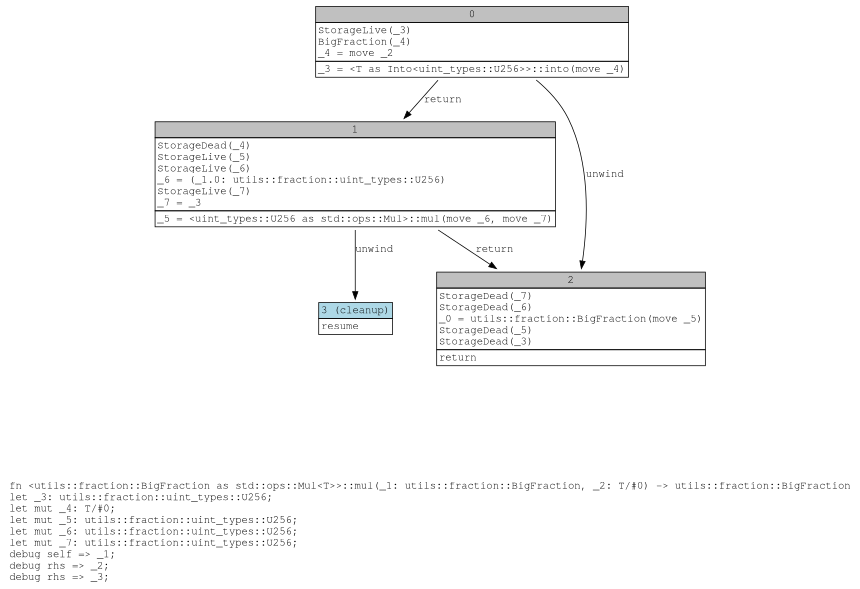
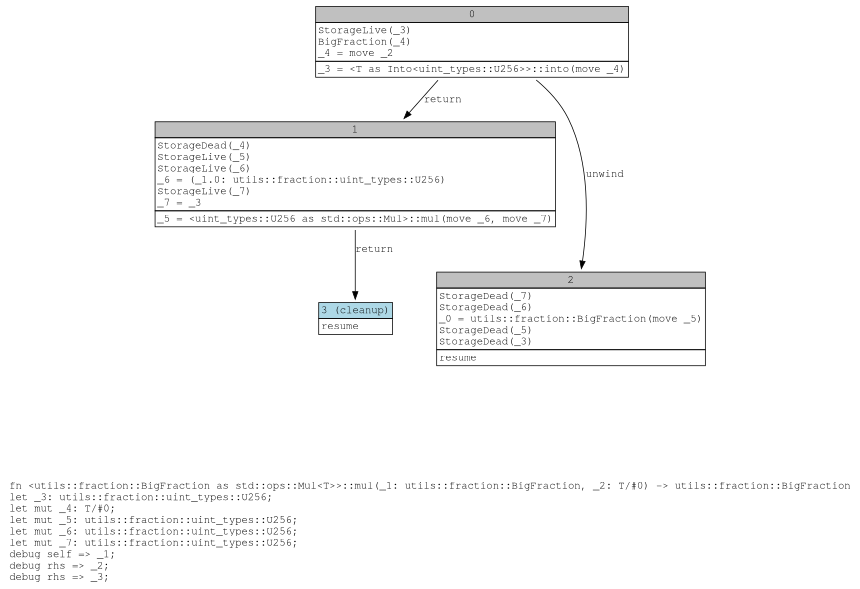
(464, 247) -> none
(374, 249) -> (374, 249)
(458, 357) -> (458, 357)
